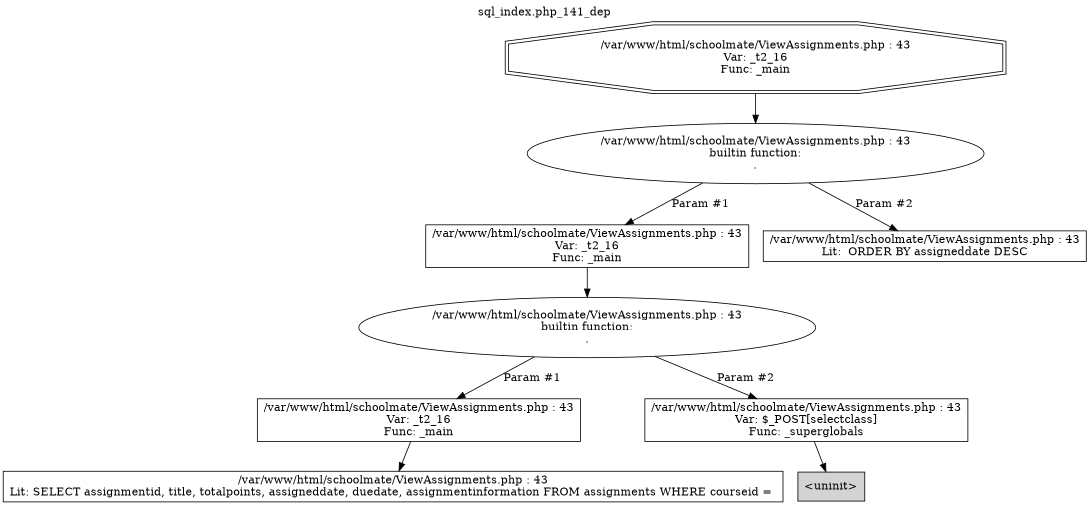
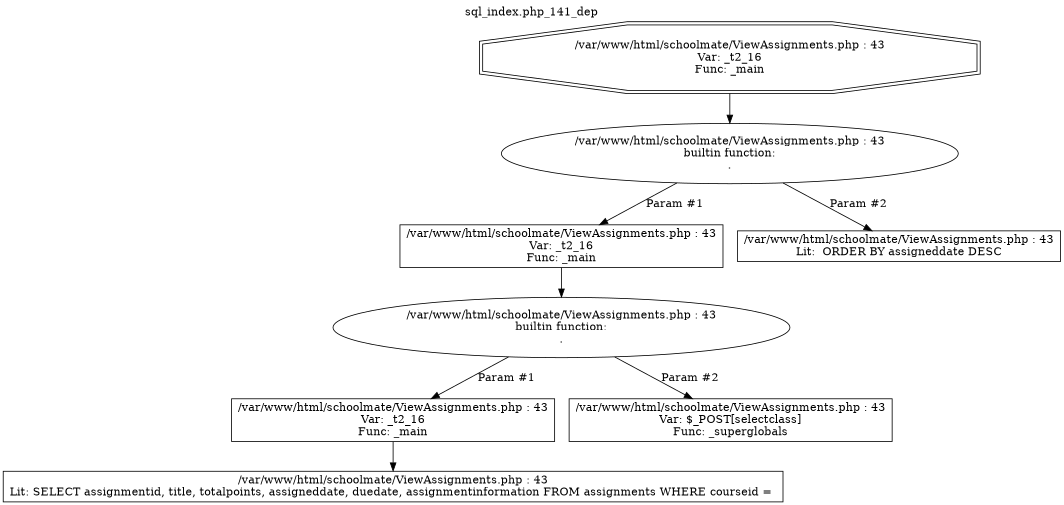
(831, 487) -> none
